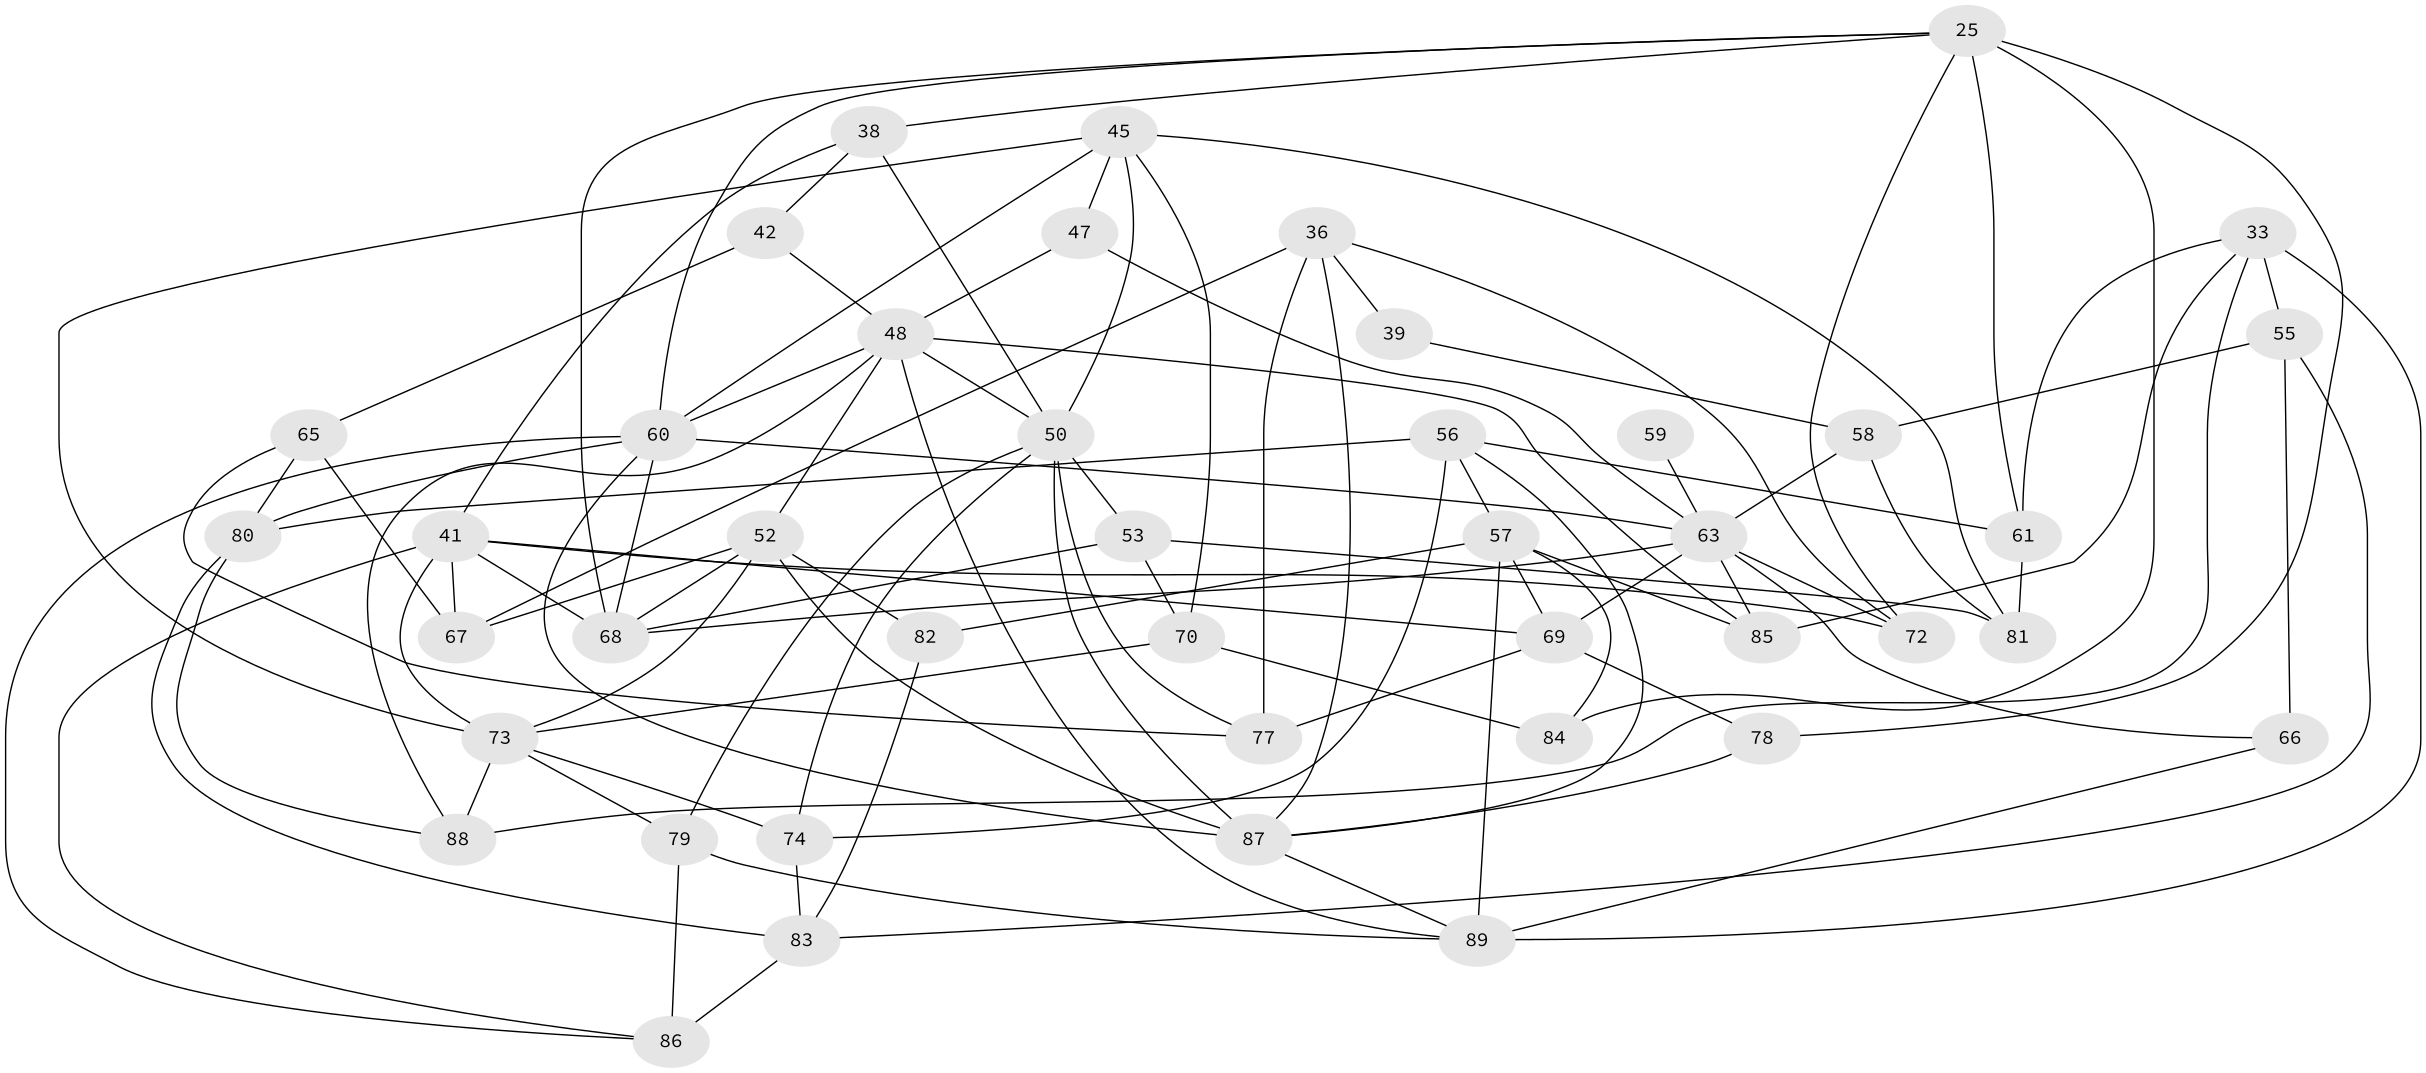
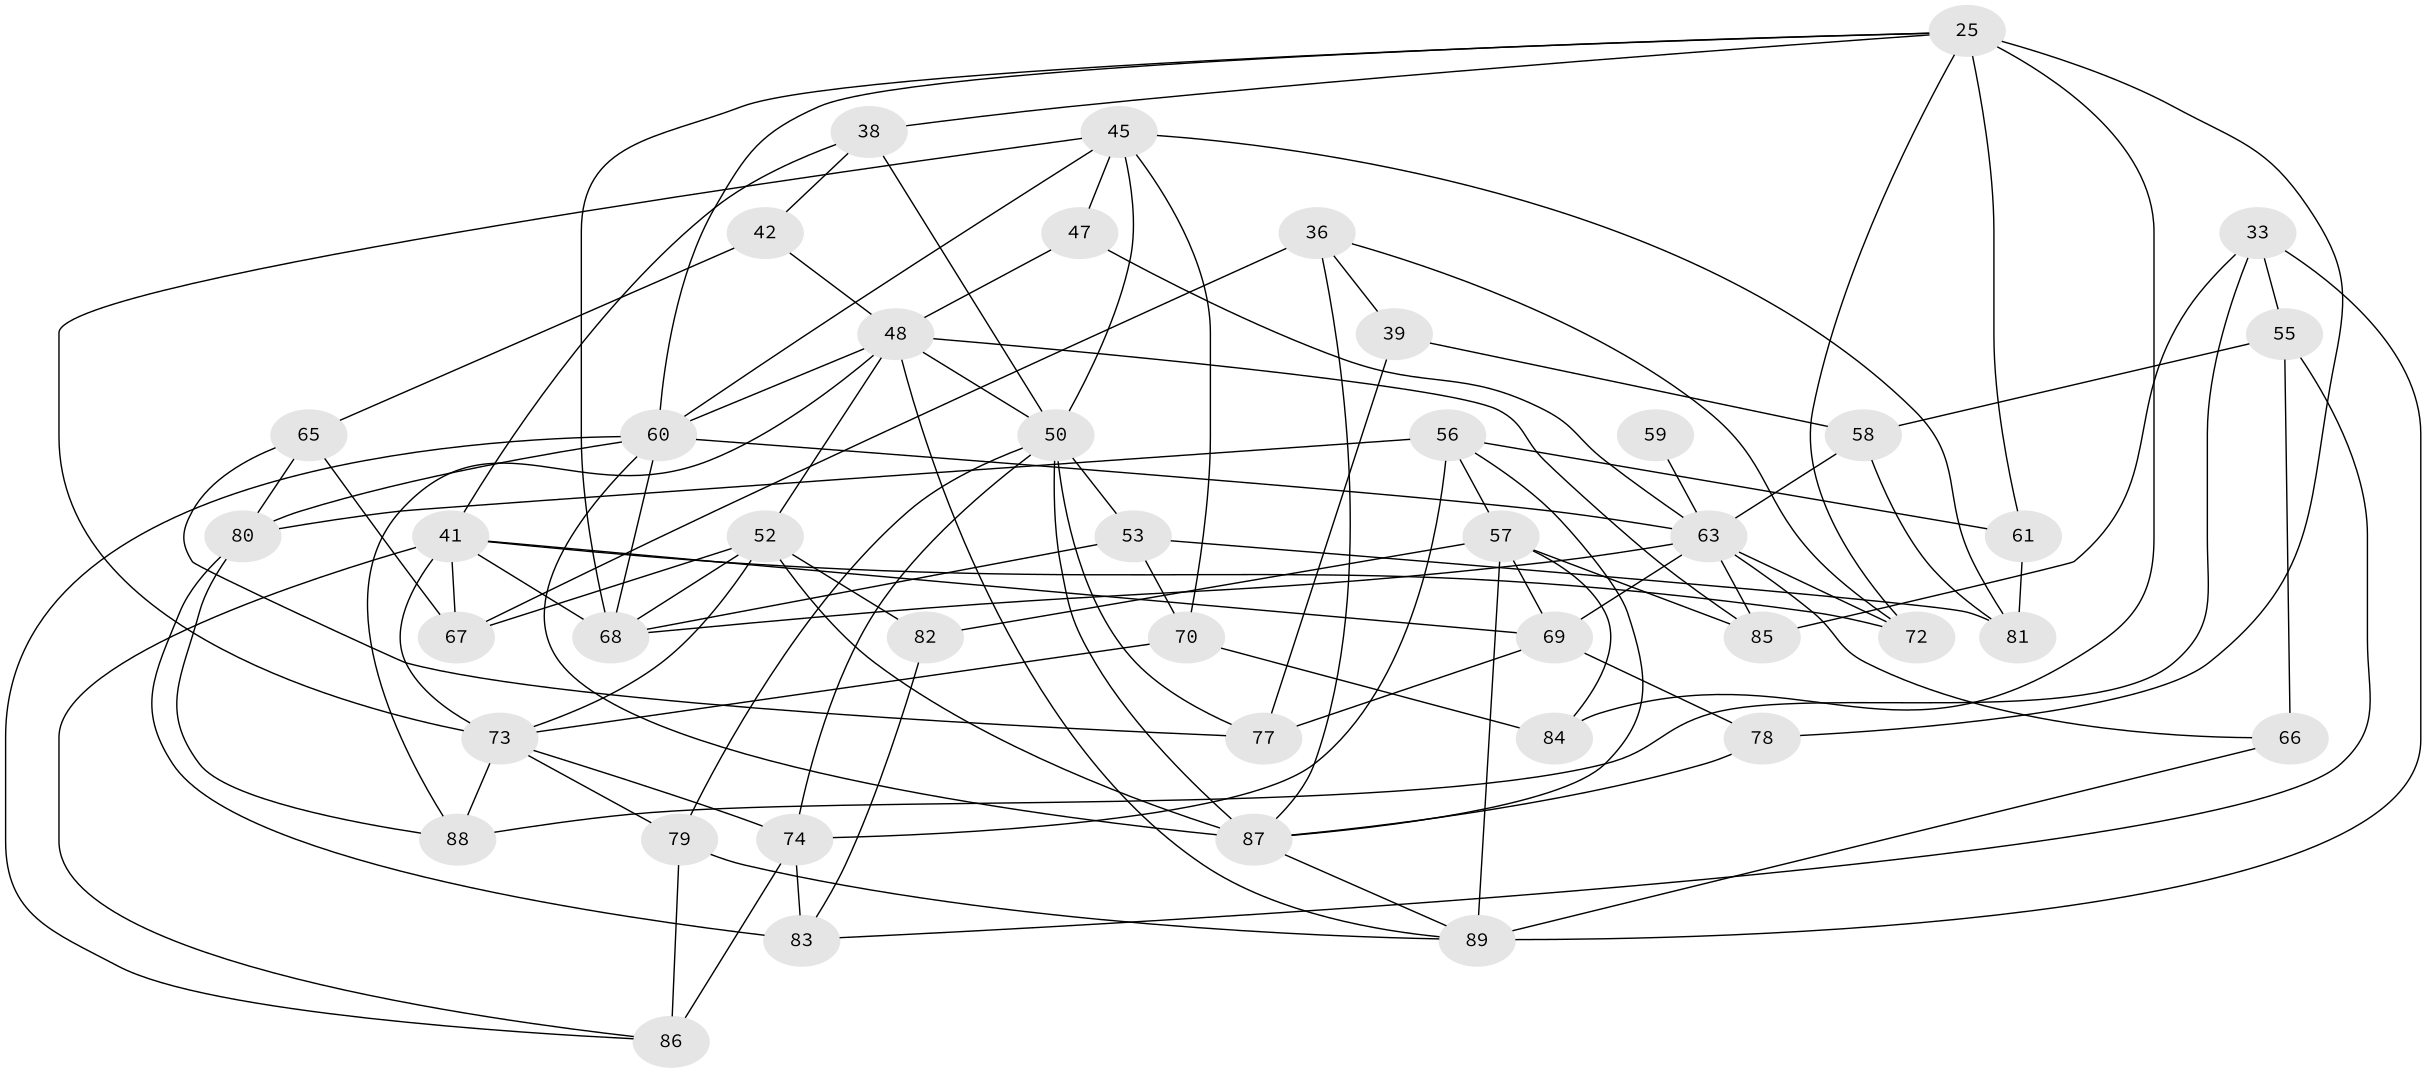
(2065, 331) -> none
(1264, 471) -> (1329, 536)
(736, 991) -> (733, 941)
